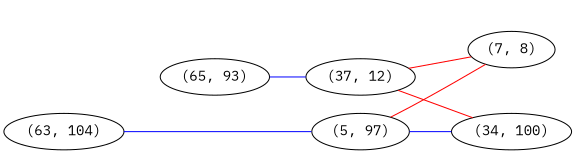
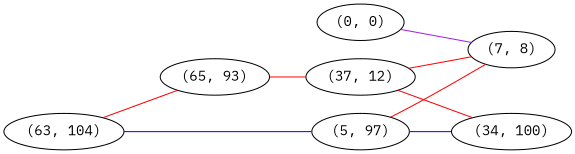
none -> (361, 22)
(288, 77) -> (288, 77)
none -> (140, 104)
